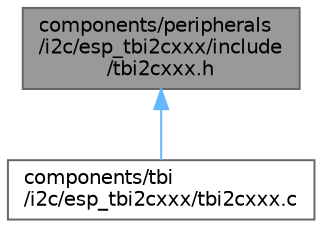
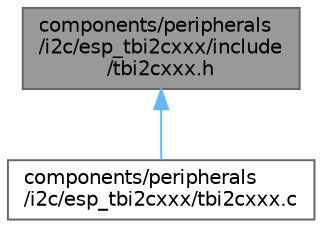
(161, 190) -> (161, 190)
